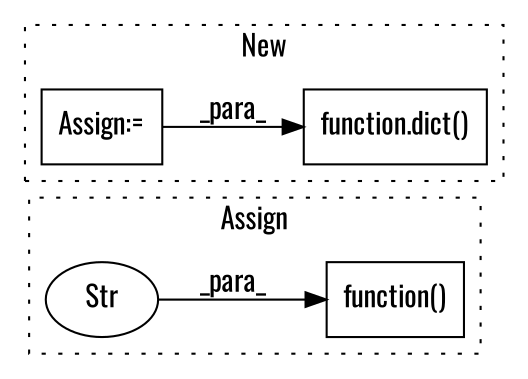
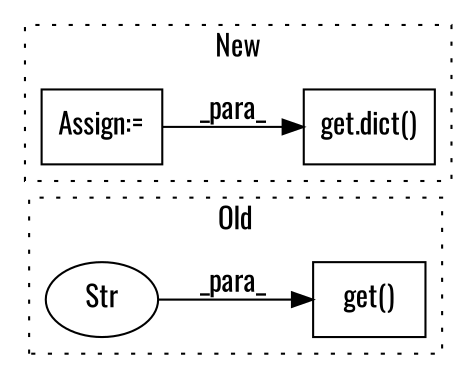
(395, 127) -> (369, 127)
(255, 222) -> (236, 222)
(395, 300) -> (369, 300)
